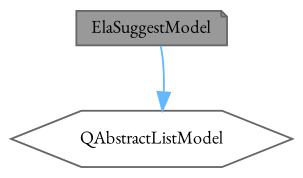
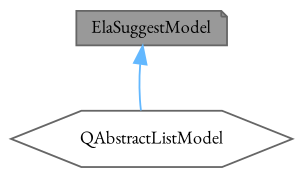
(164, 69) -> (139, 87)
